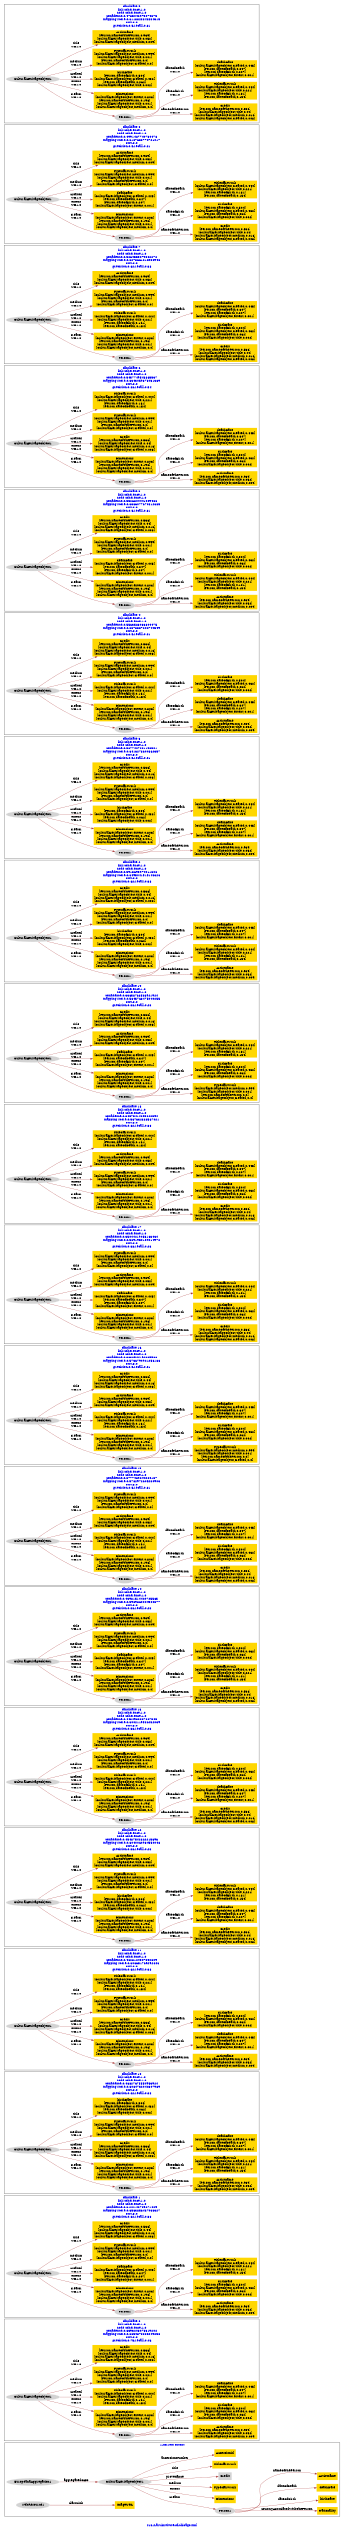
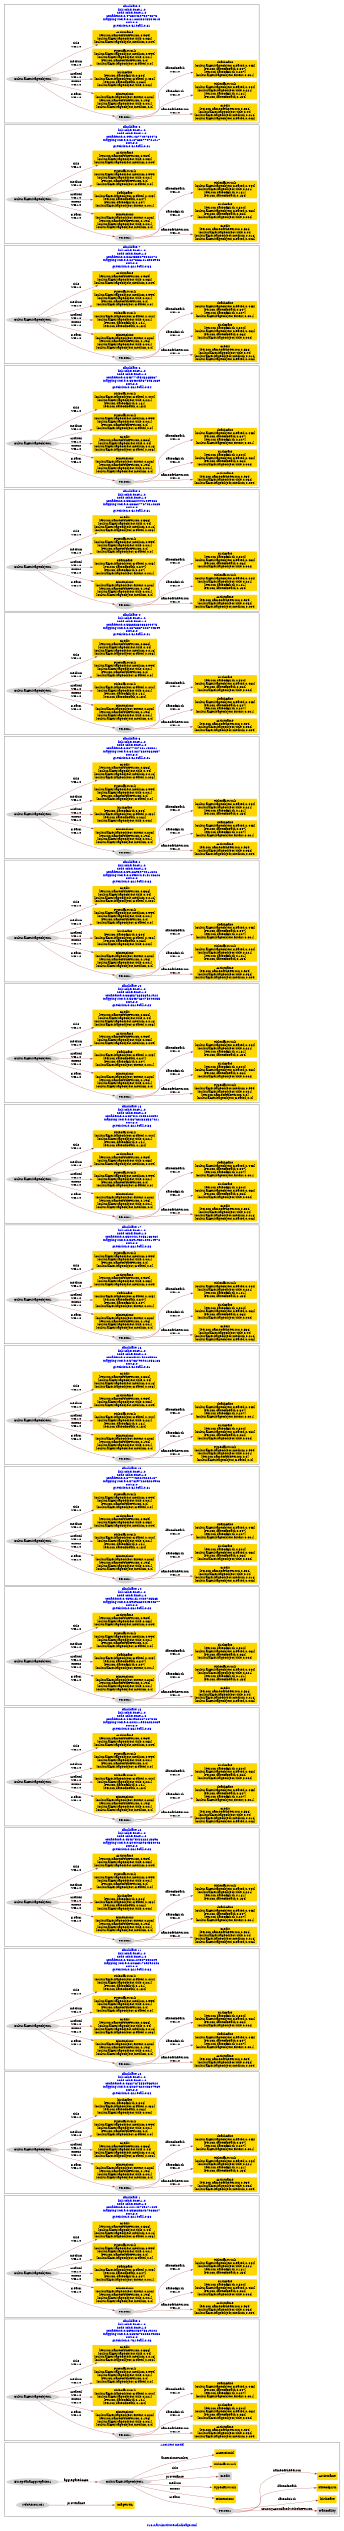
(172, 2445) -> (172, 2445)
(327, 2488) -> (327, 2488)
(76, 2503) -> (76, 2503)
(327, 2511) -> (327, 2511)
